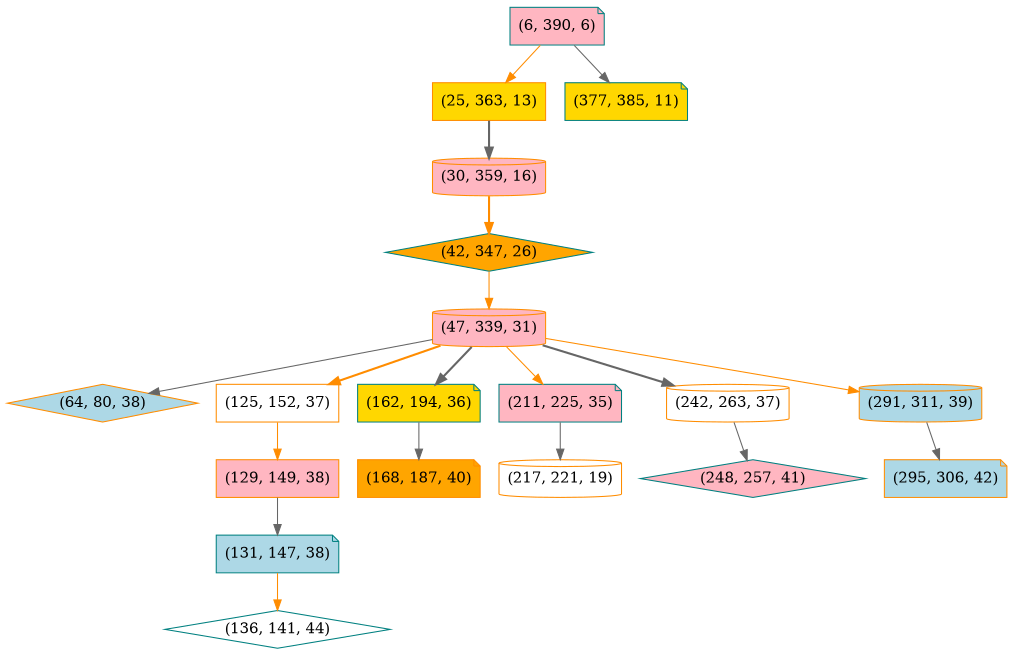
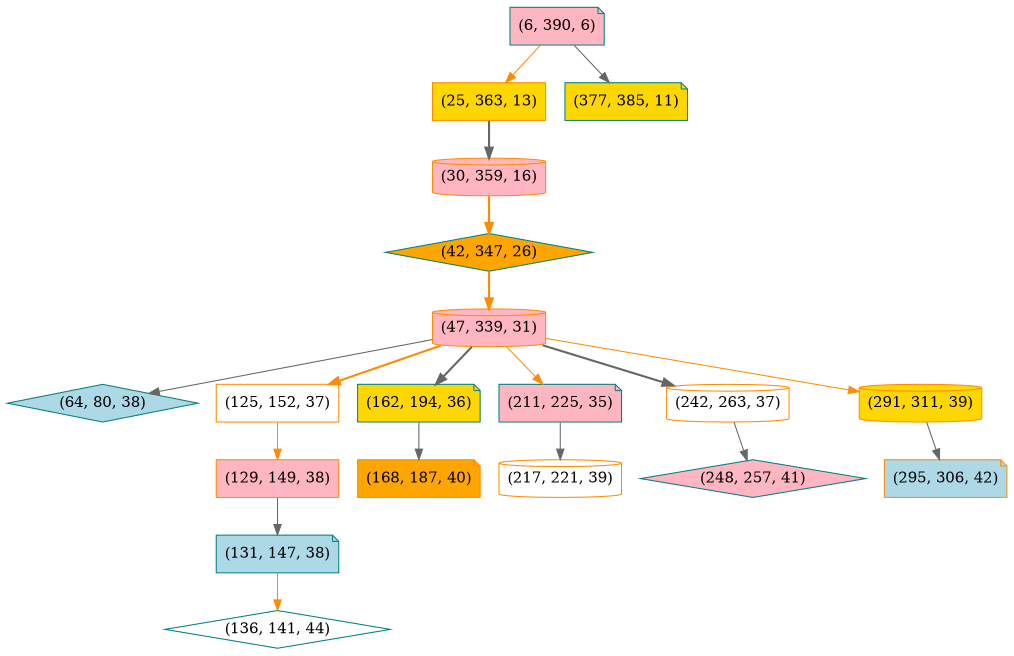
(489, 285) -> (489, 285)
(103, 403) -> (103, 403)
(921, 403) -> (921, 403)
(560, 479) -> (560, 479)
